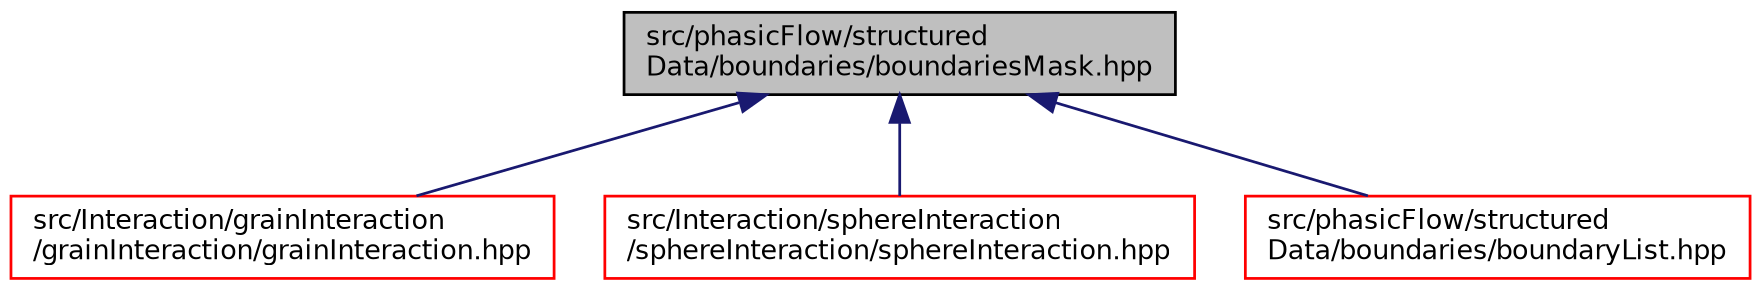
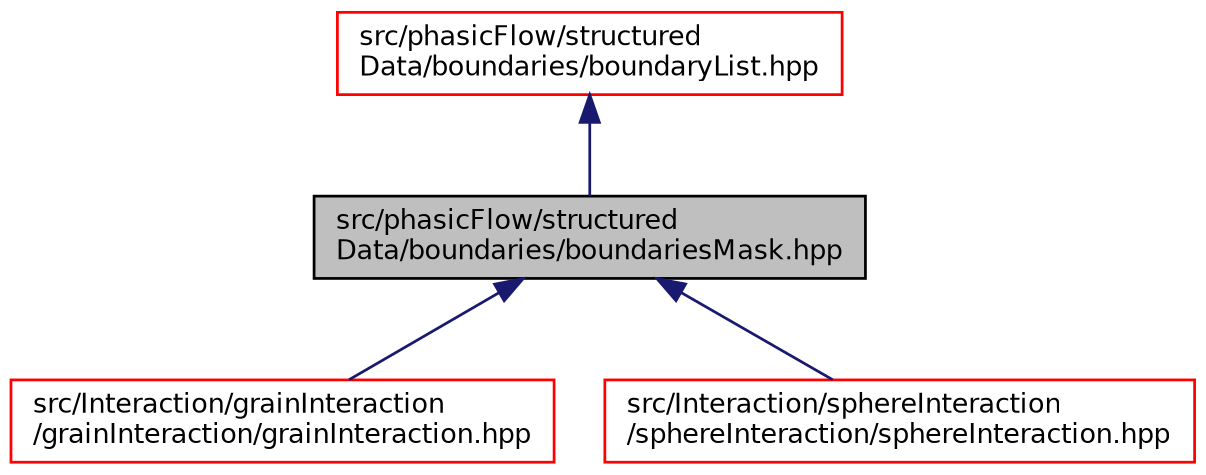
(1212, 149) -> (590, 160)
